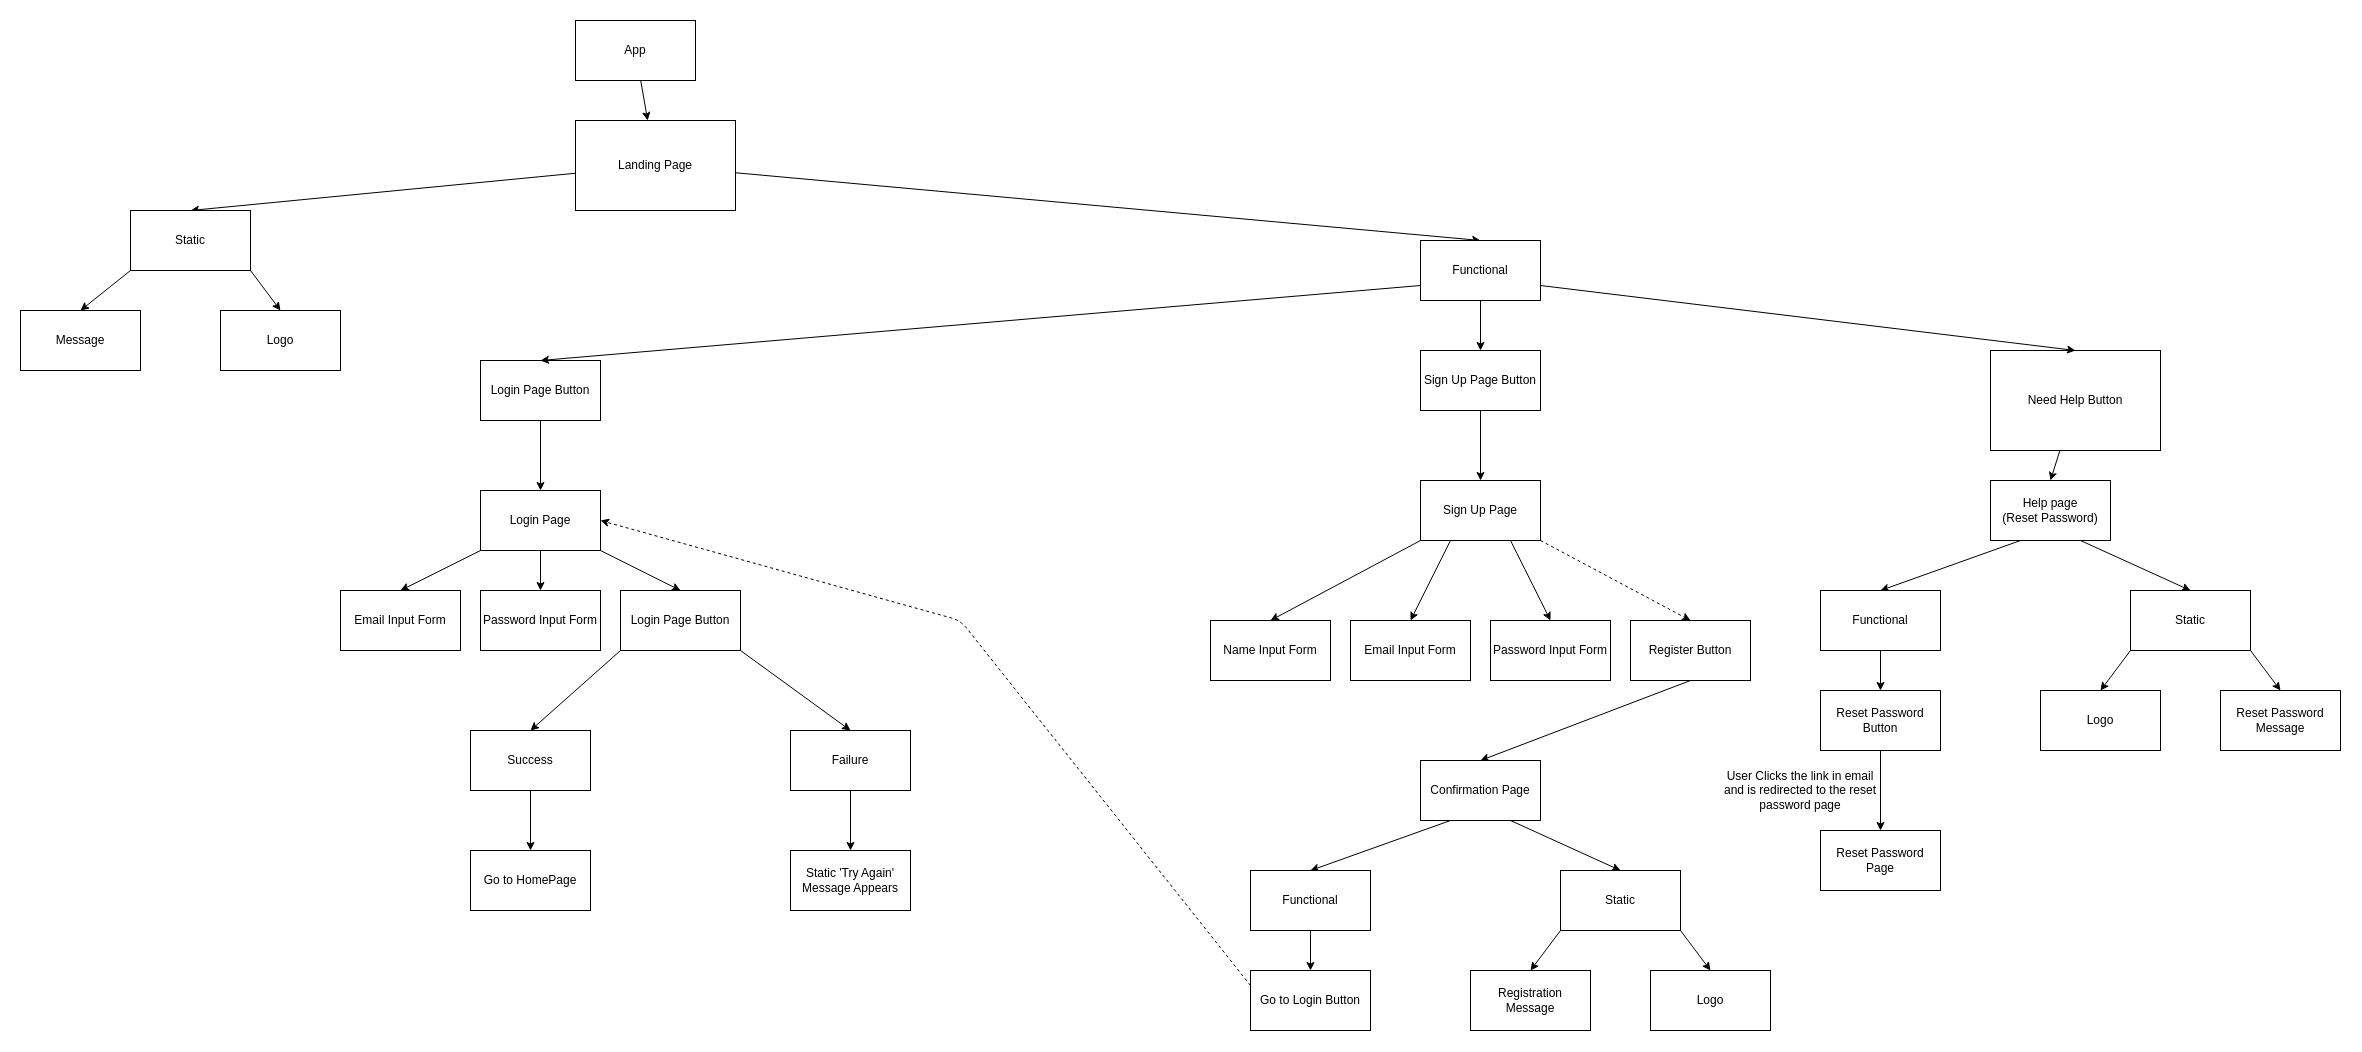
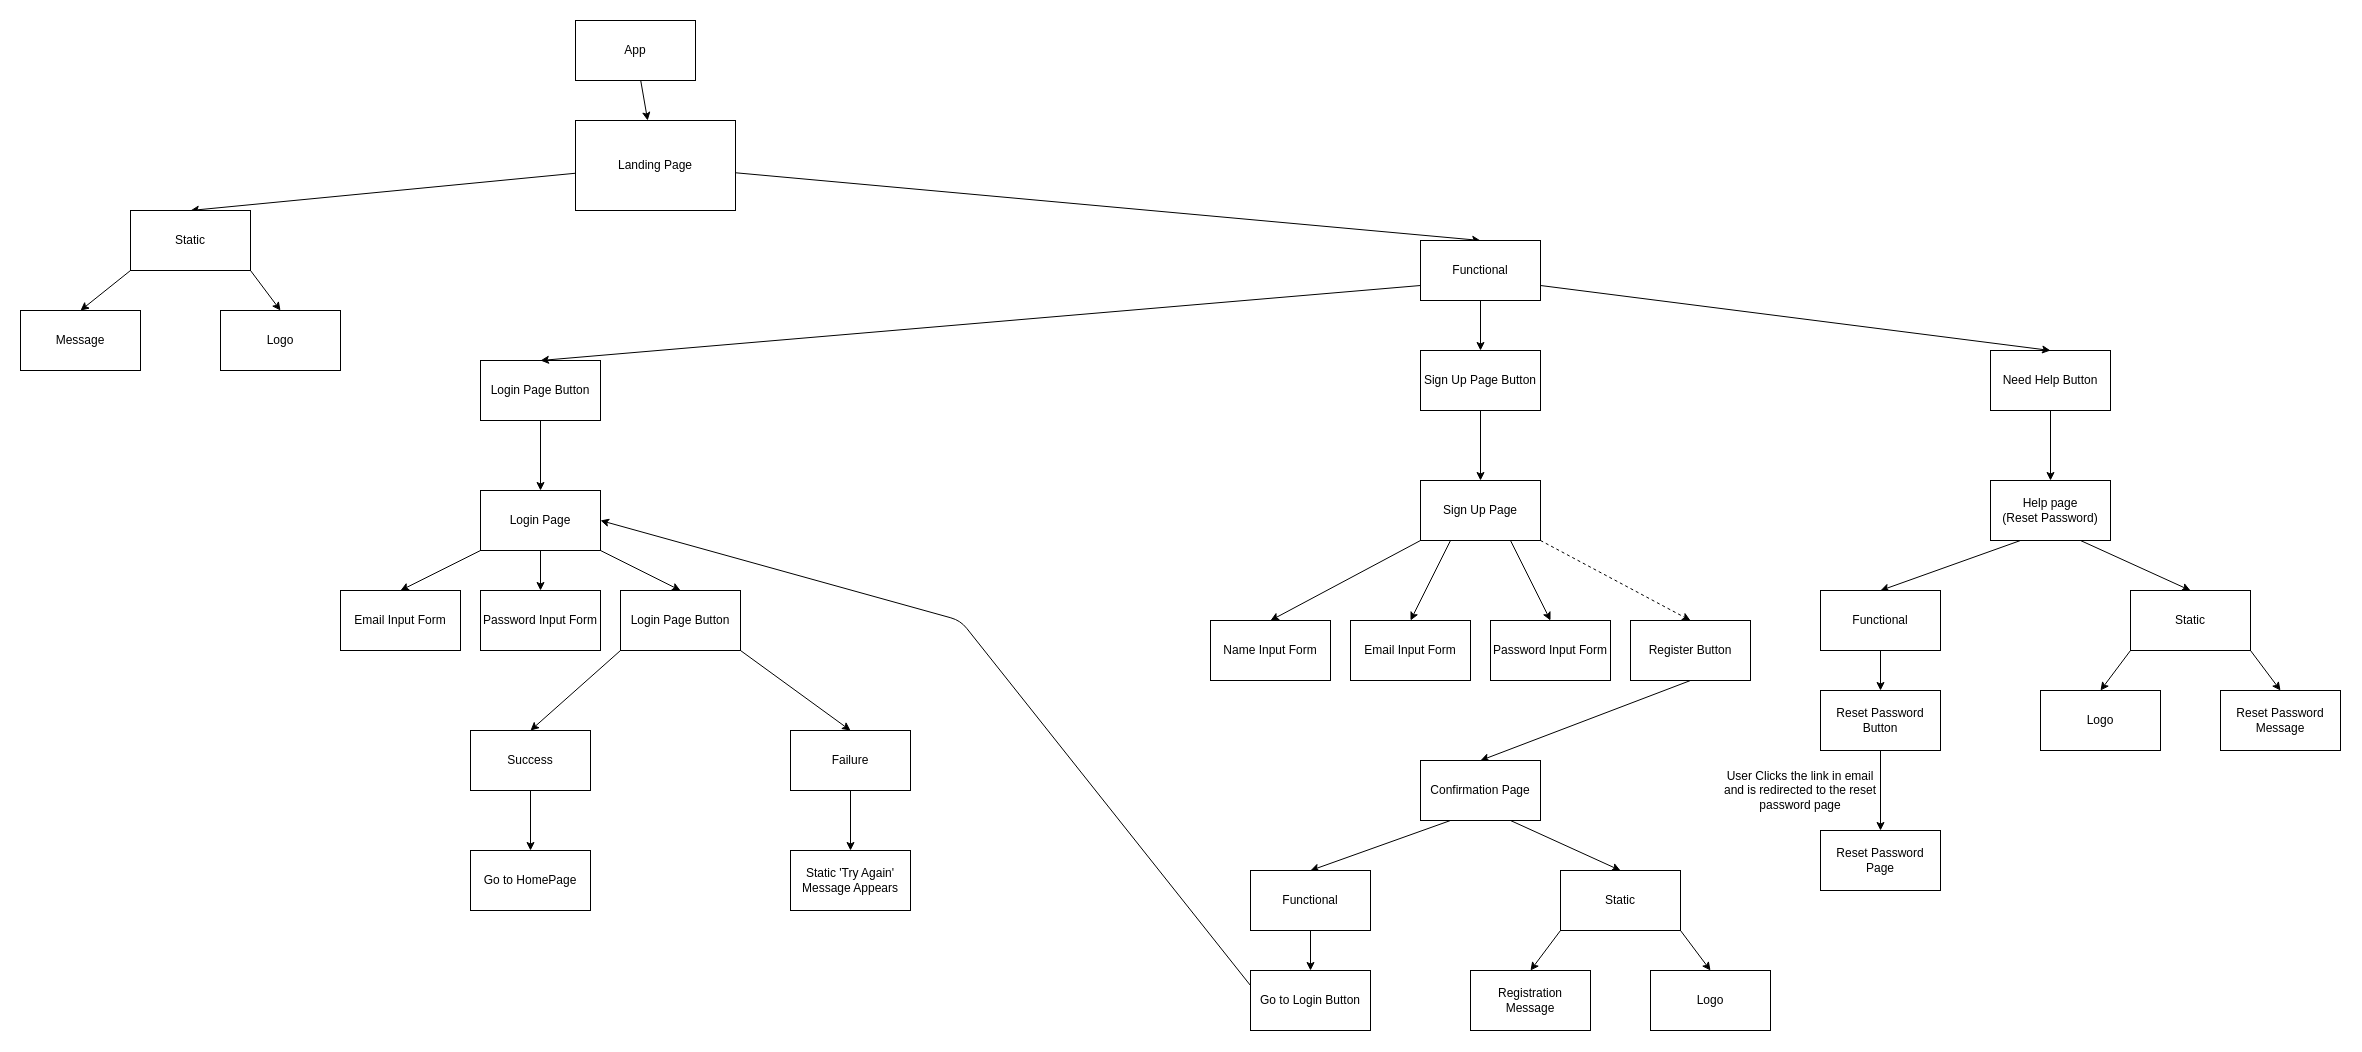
(2076, 401) -> (2051, 381)
(994, 663) -> (994, 663)
